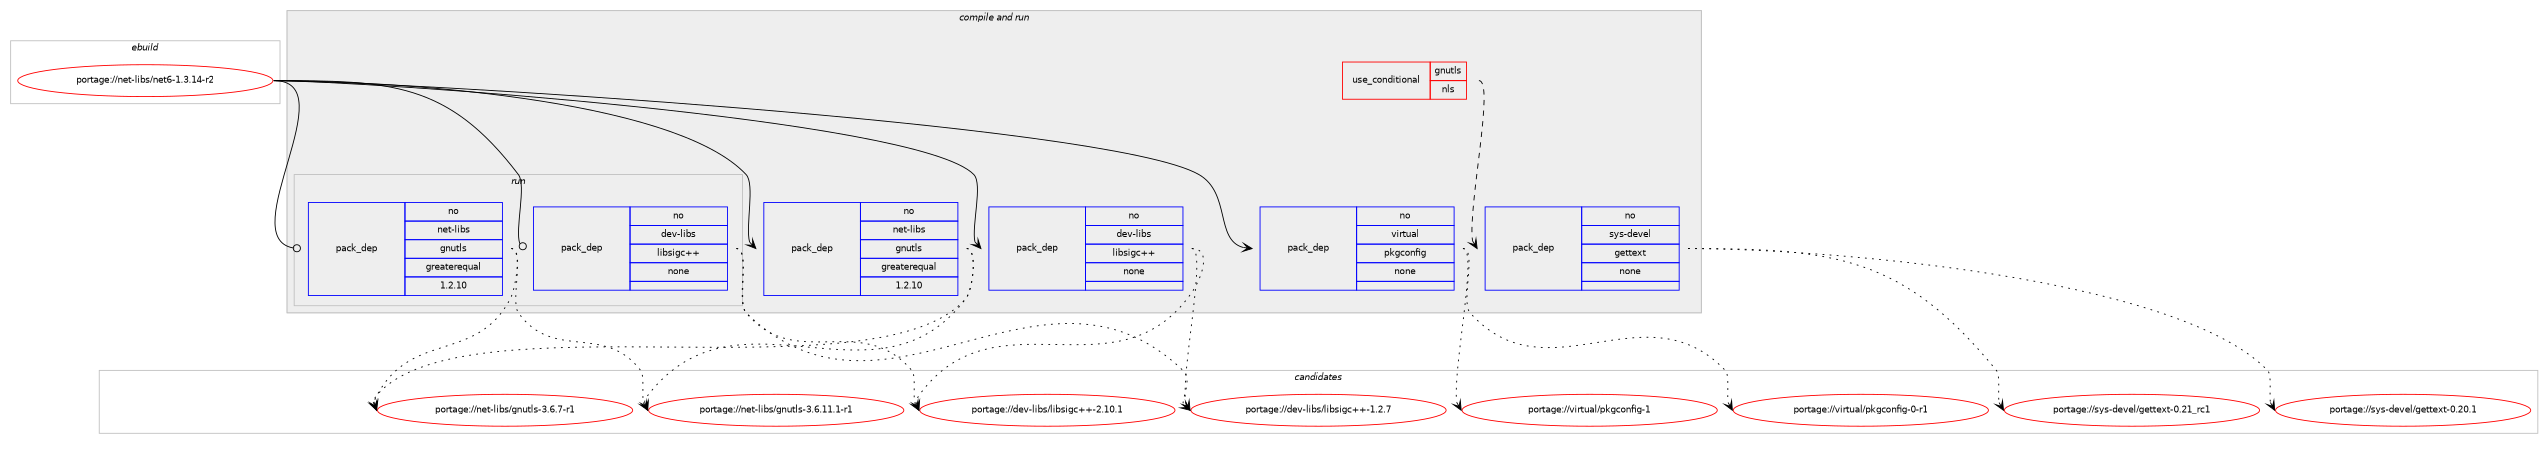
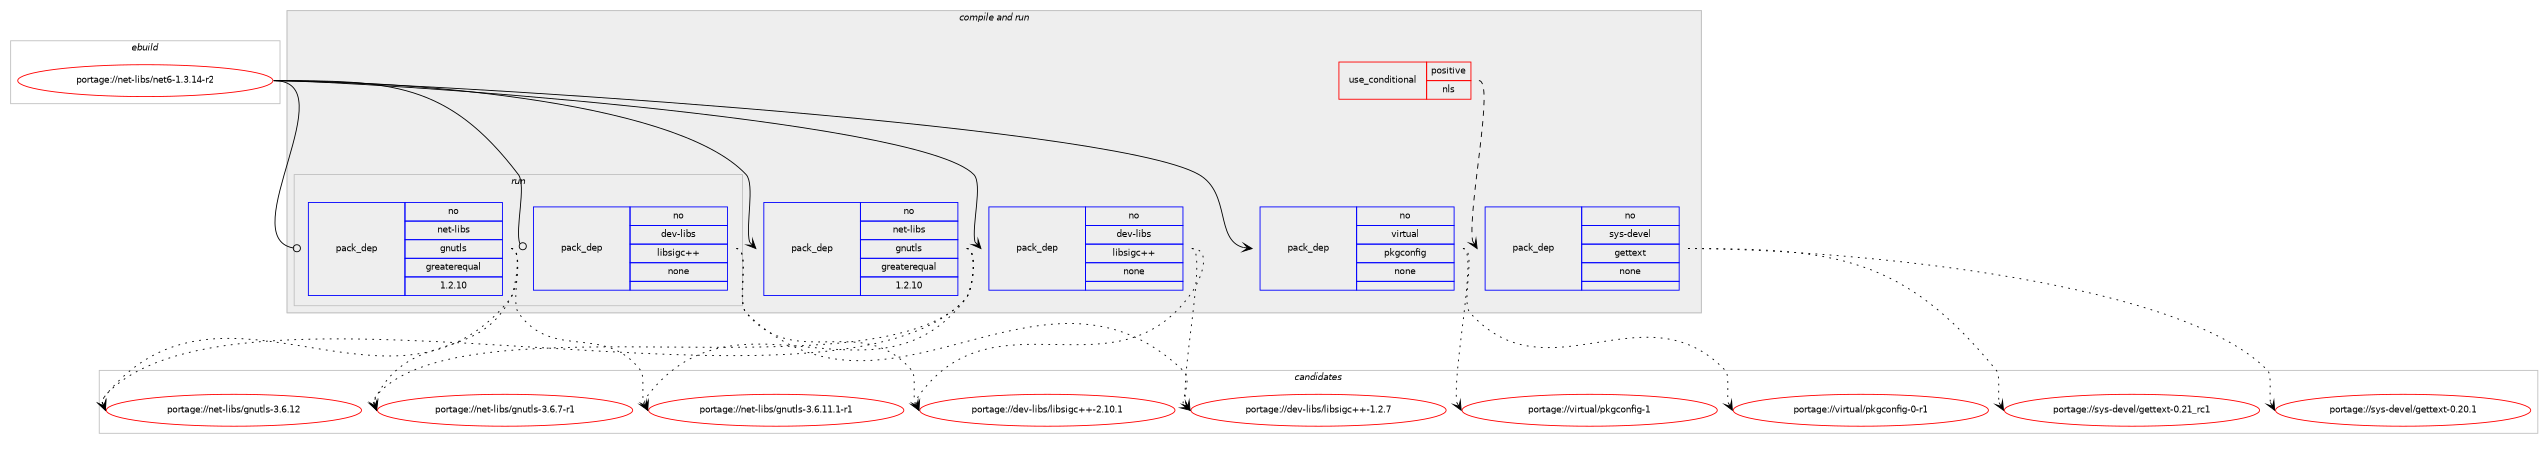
(1448, 71) -> (1449, 71)
none -> (234, 410)
